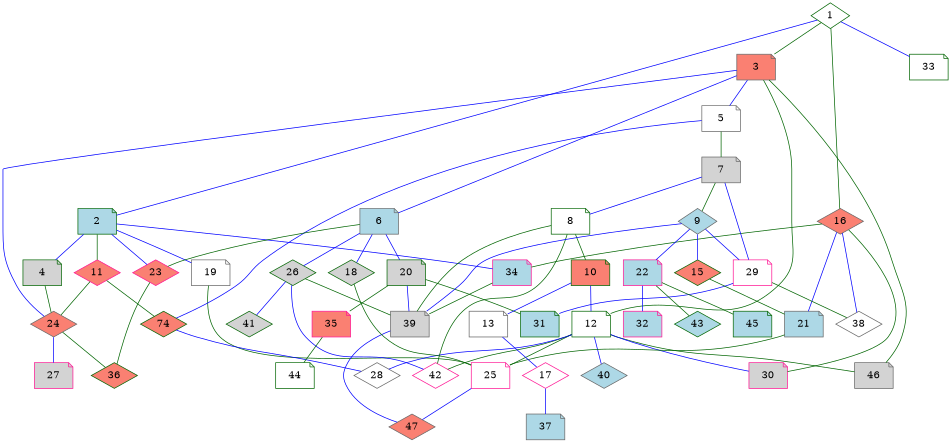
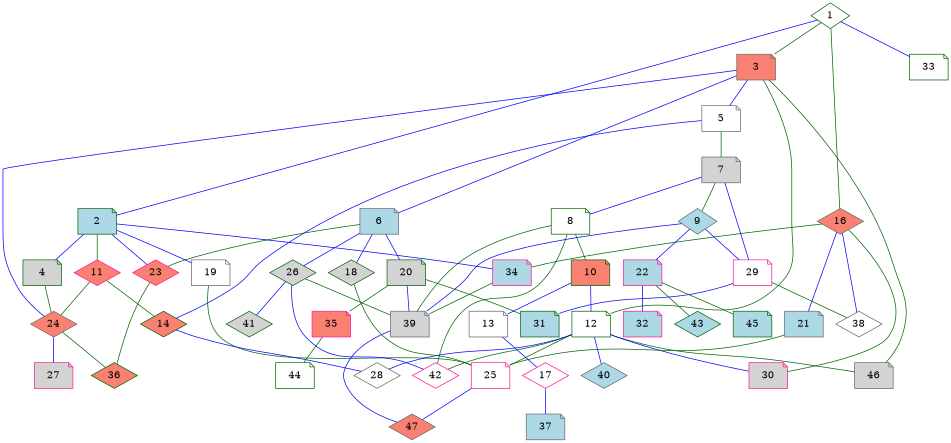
(698, 273) -> none
(164, 324) -> (164, 324)
